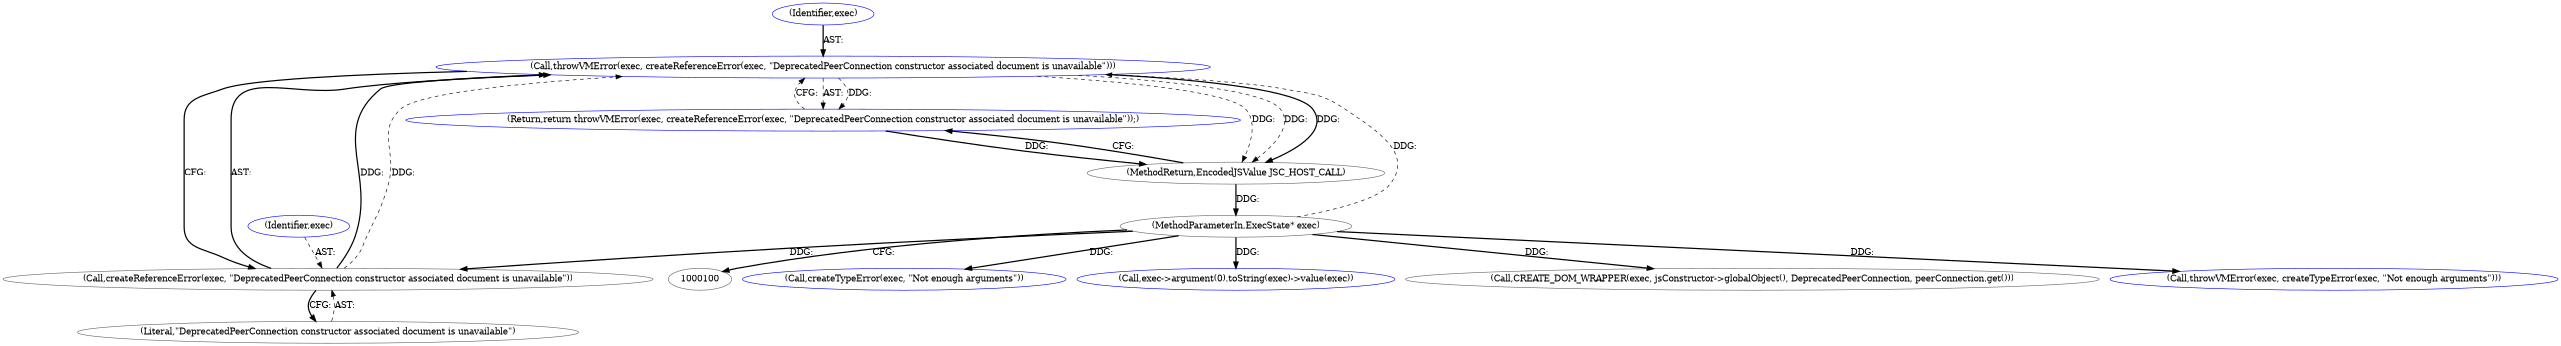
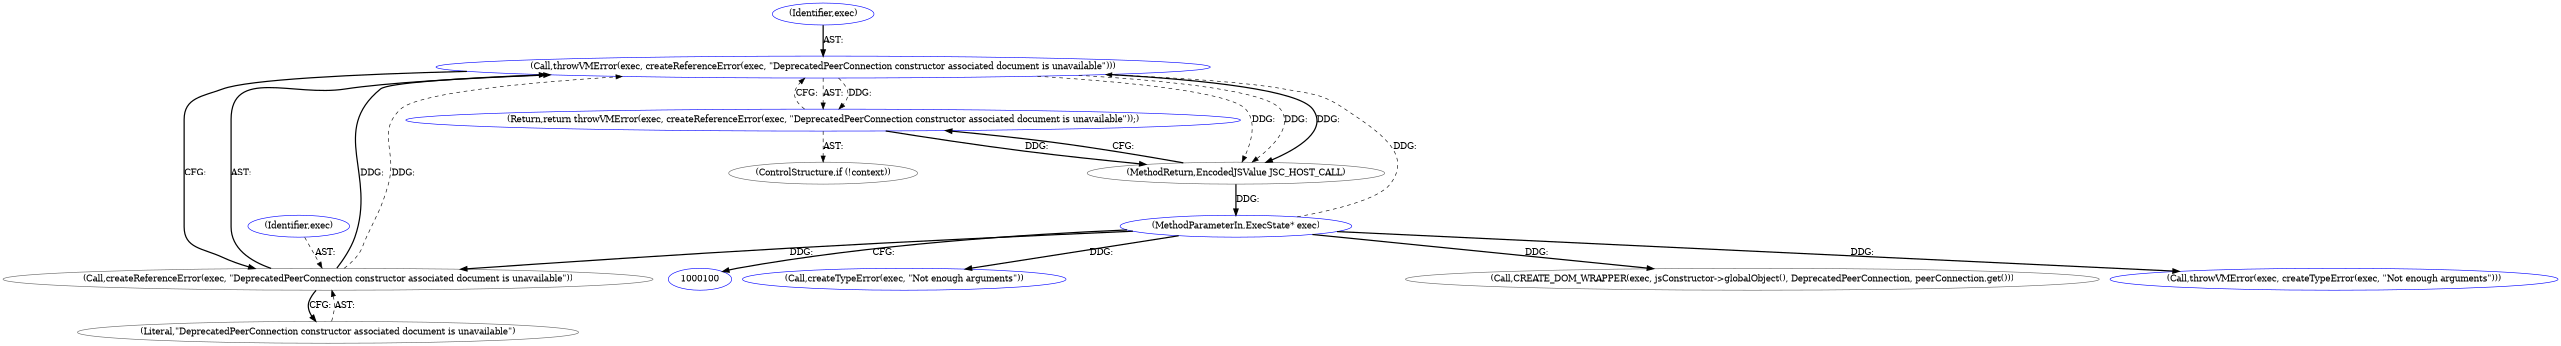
none -> (823, 173)
(1236, 226) -> (1236, 226)
(700, 279) -> (700, 279)
(1236, 279) -> none
